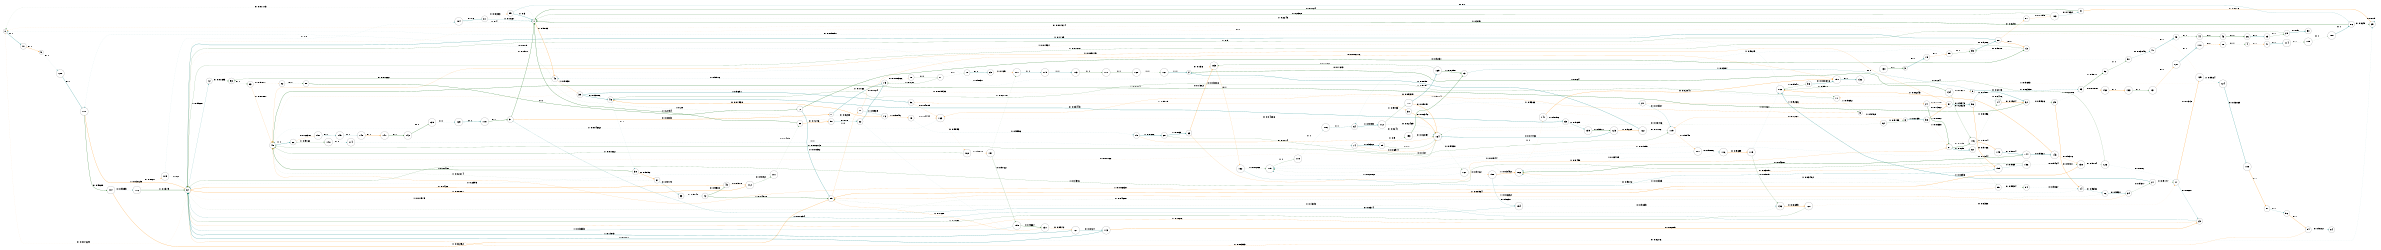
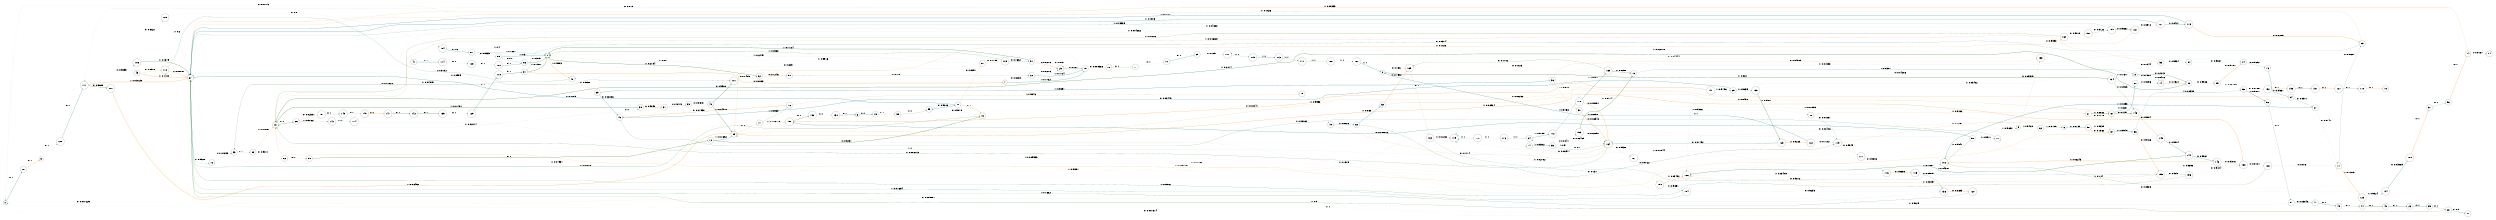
(2247, 44) -> none
(913, 84) -> (1072, 69)
(716, 192) -> (722, 94)
